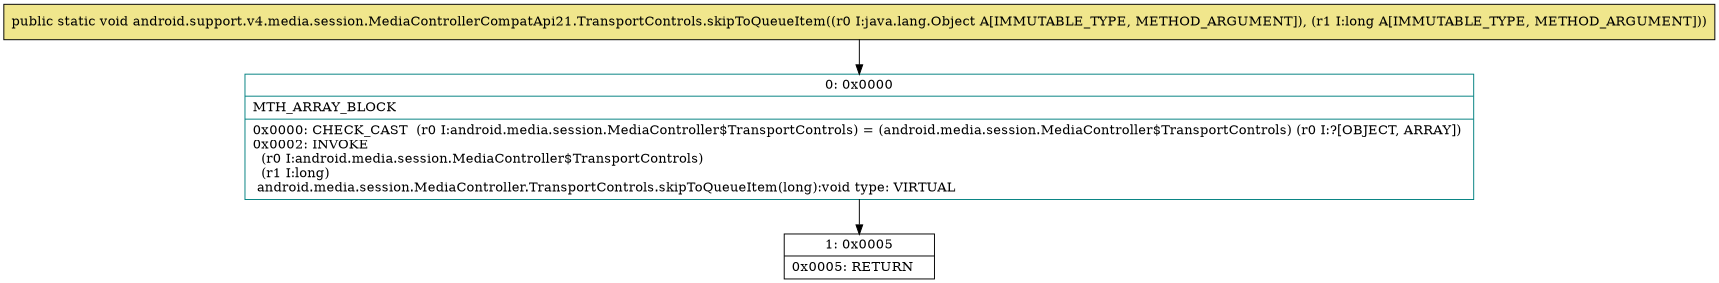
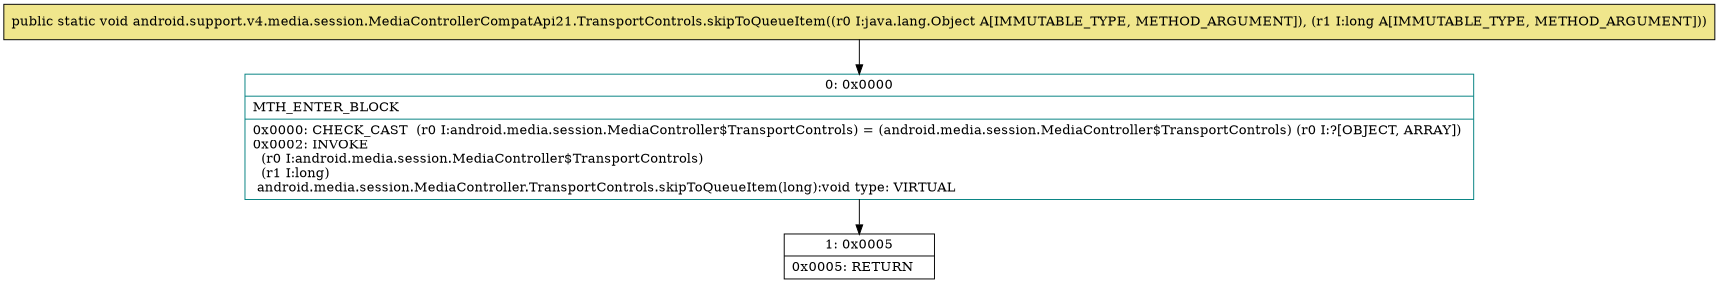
(325, 107) -> (326, 107)
